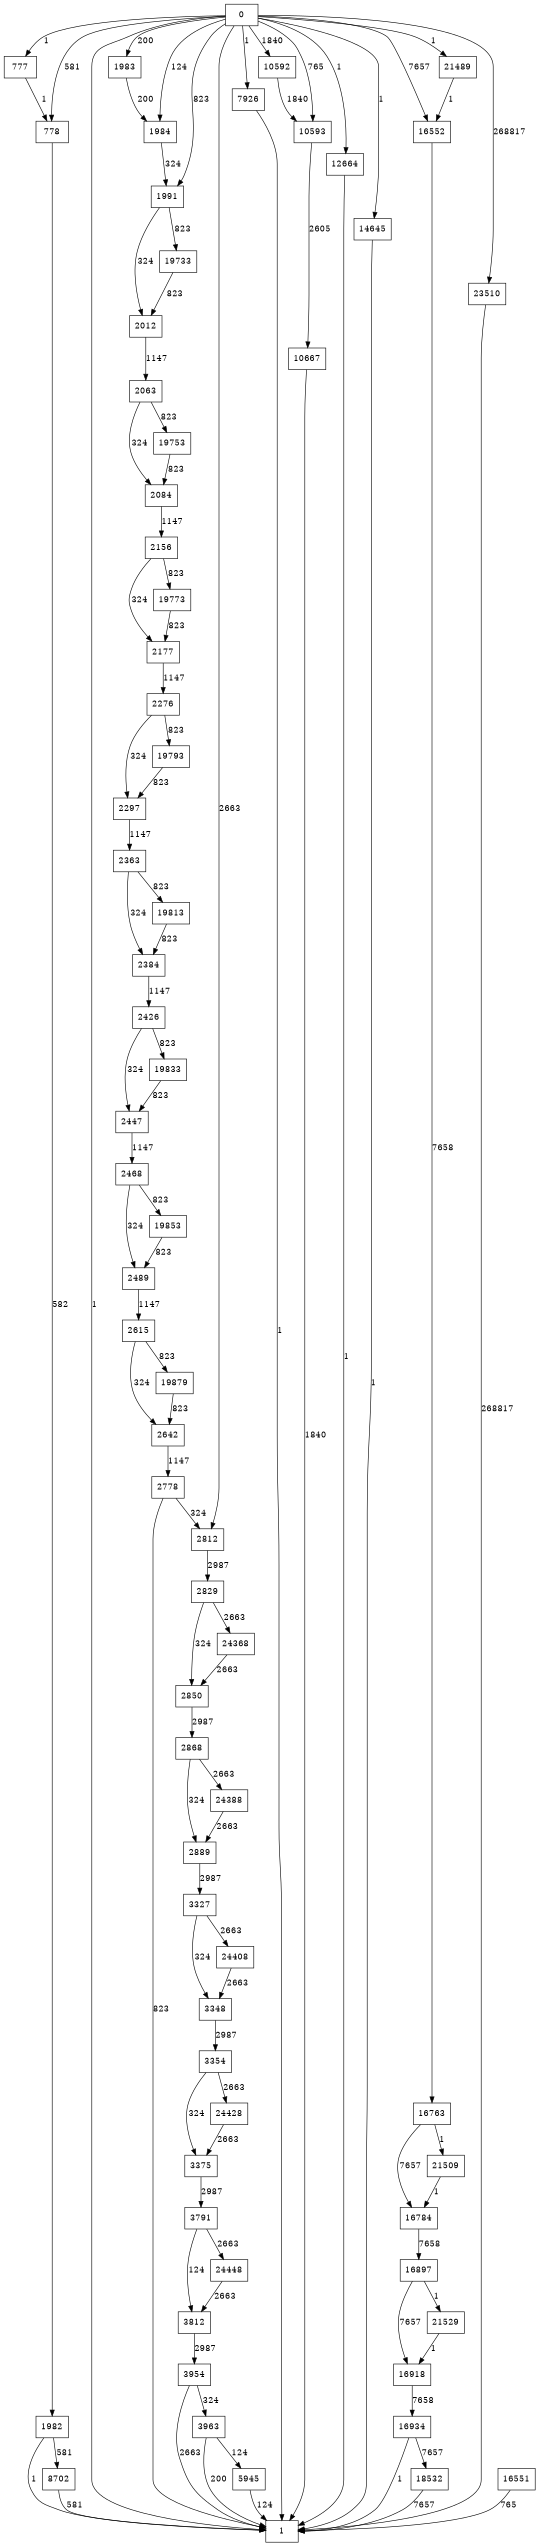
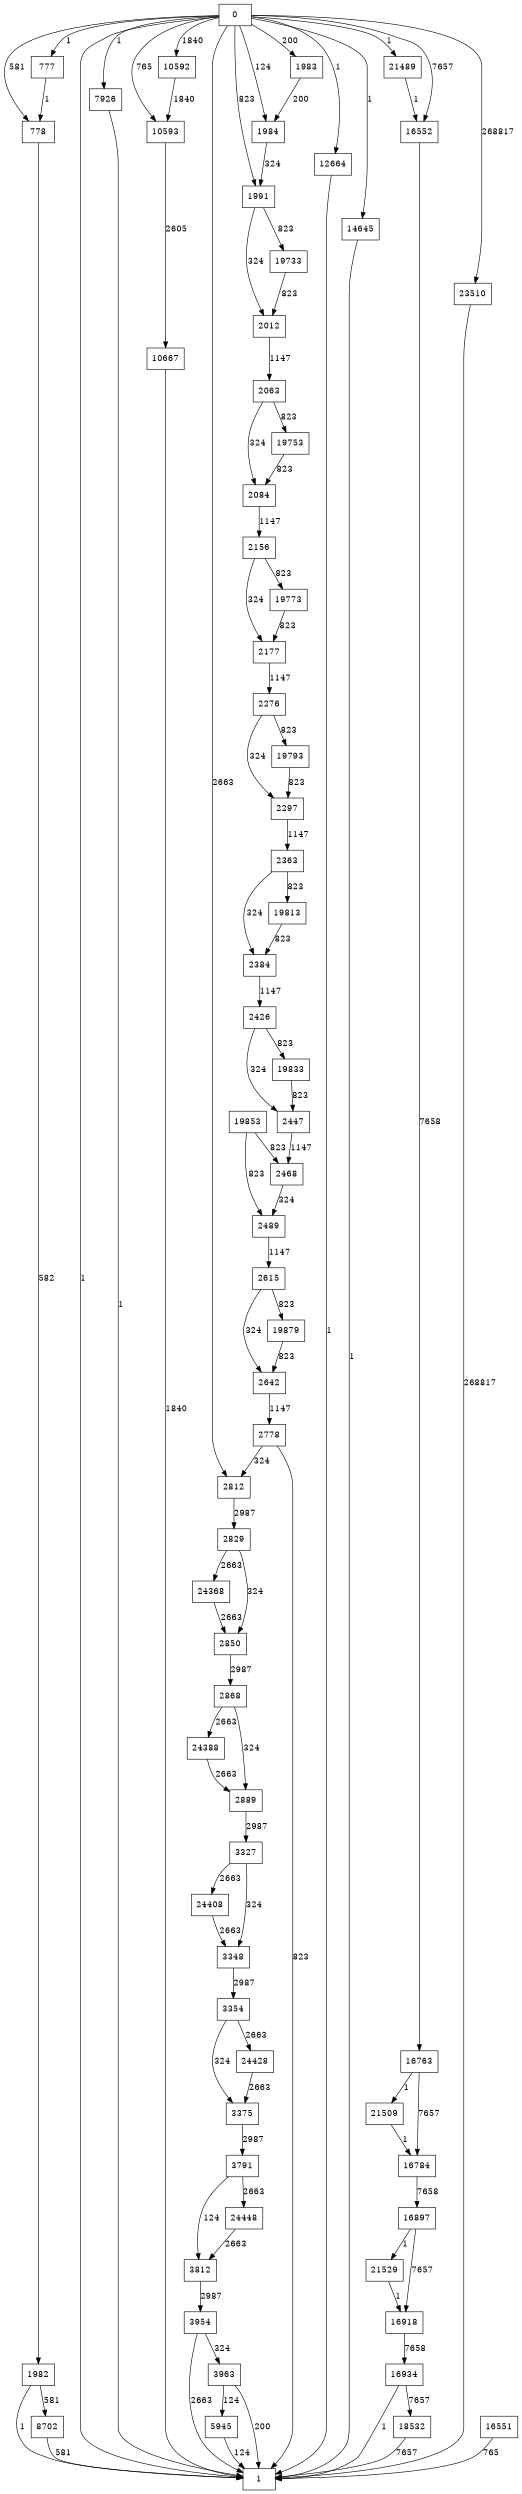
(148, 1198) -> (265, 1146)
